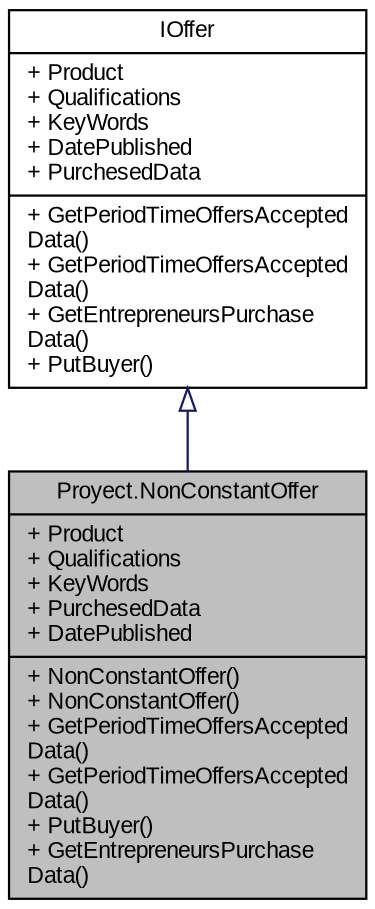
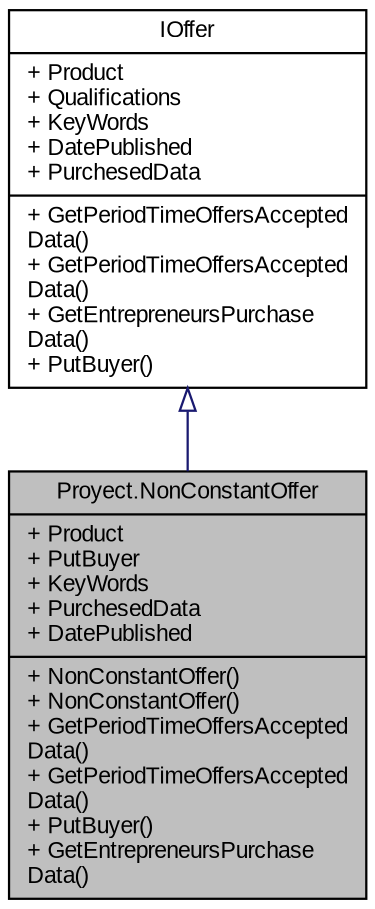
(105, 560) -> (84, 560)
